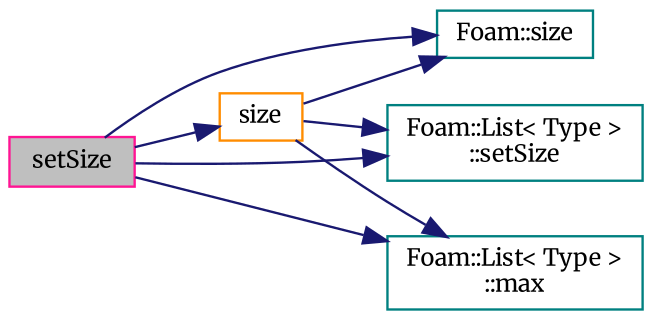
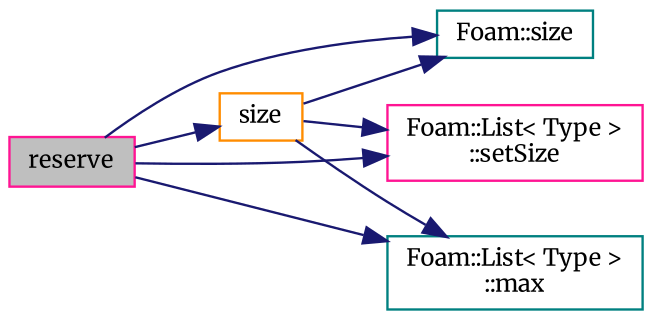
(515, 143) -> (515, 143)
(72, 162) -> (72, 162)
